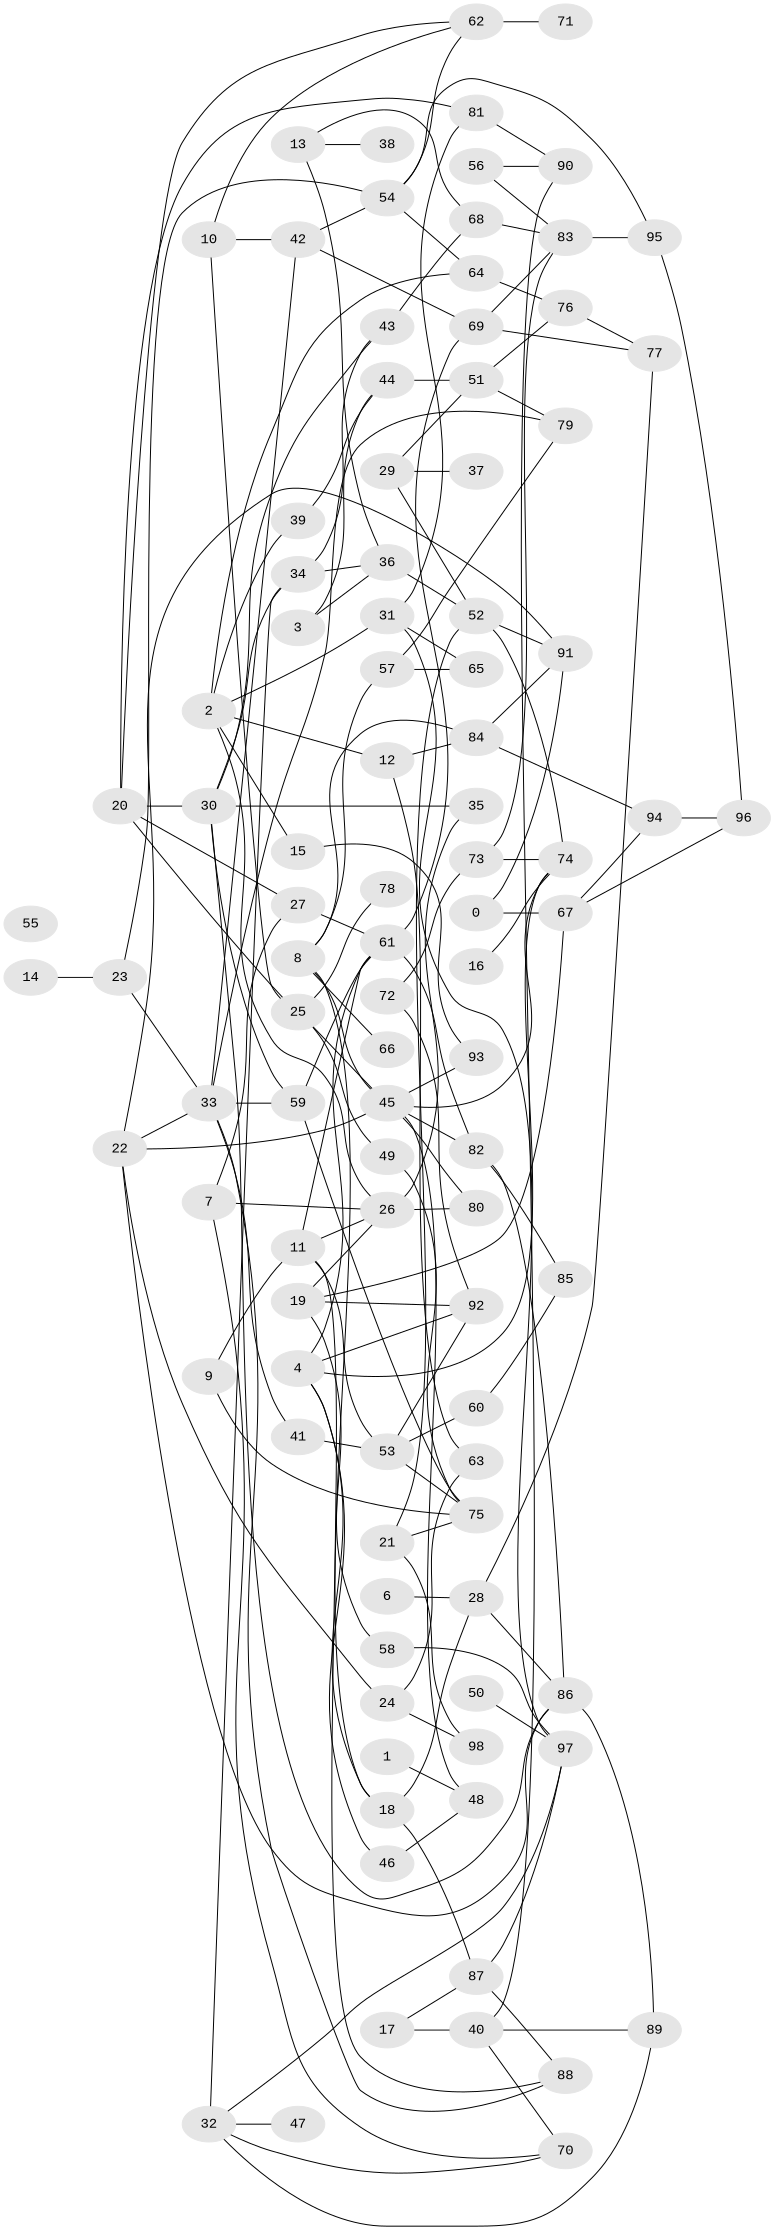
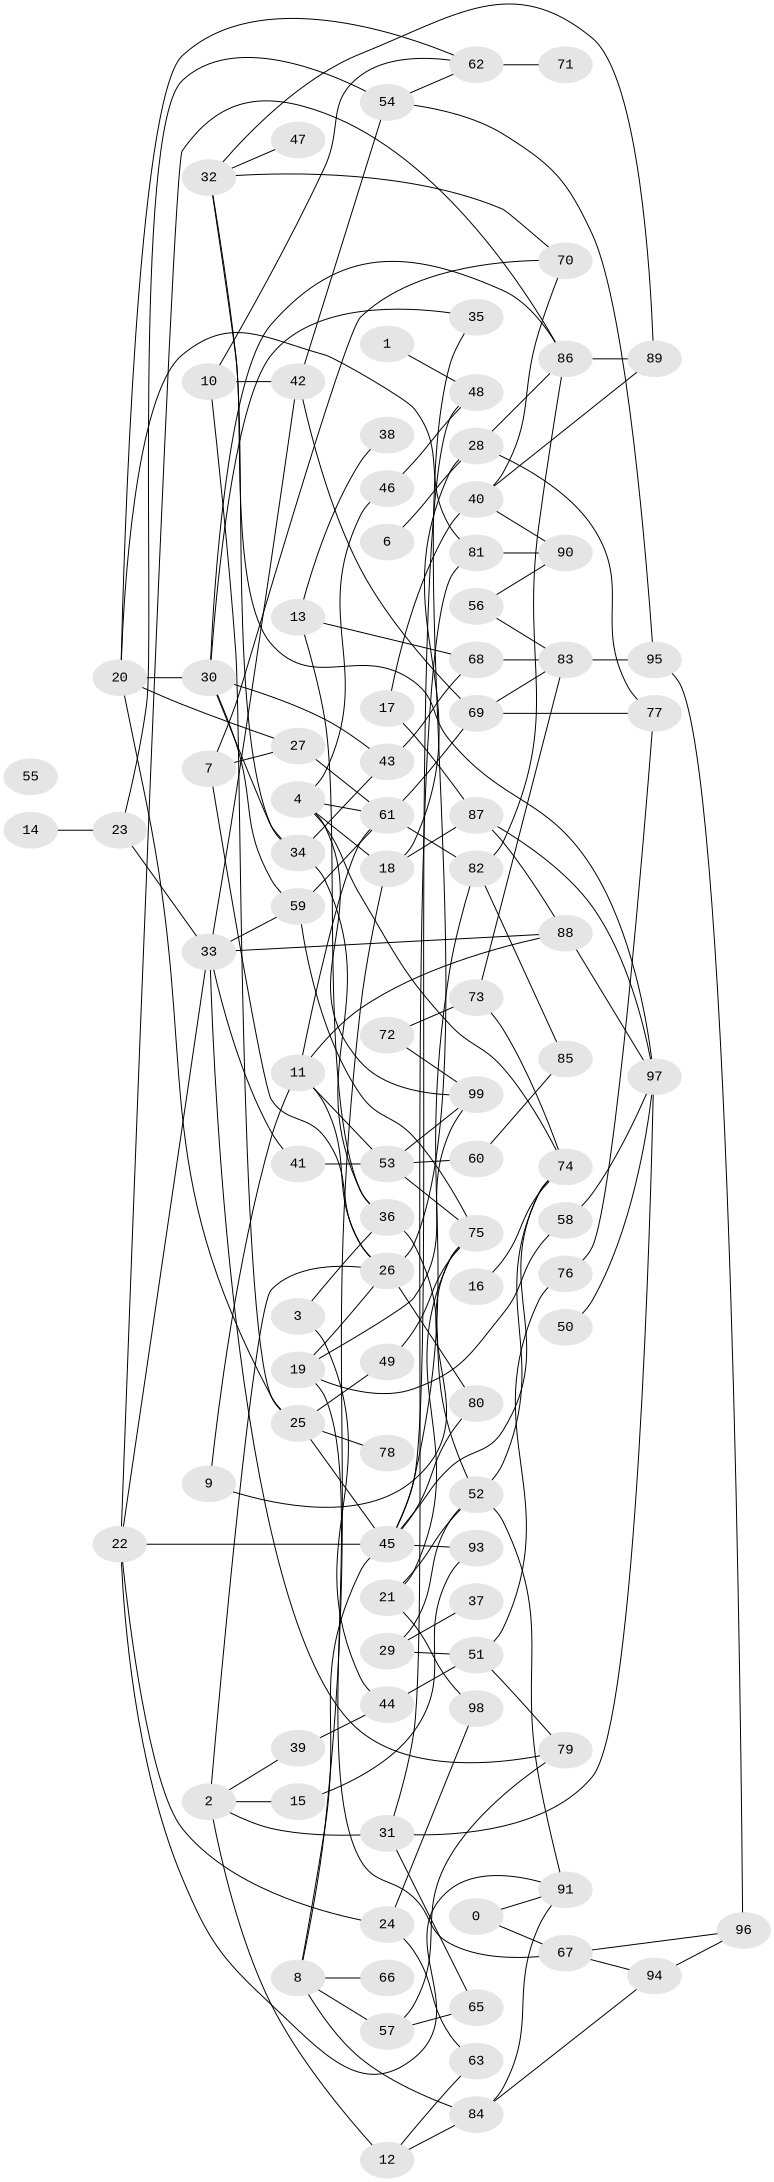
(476, 273) -> none
none -> (610, 1005)
(476, 1306) -> (476, 1095)
